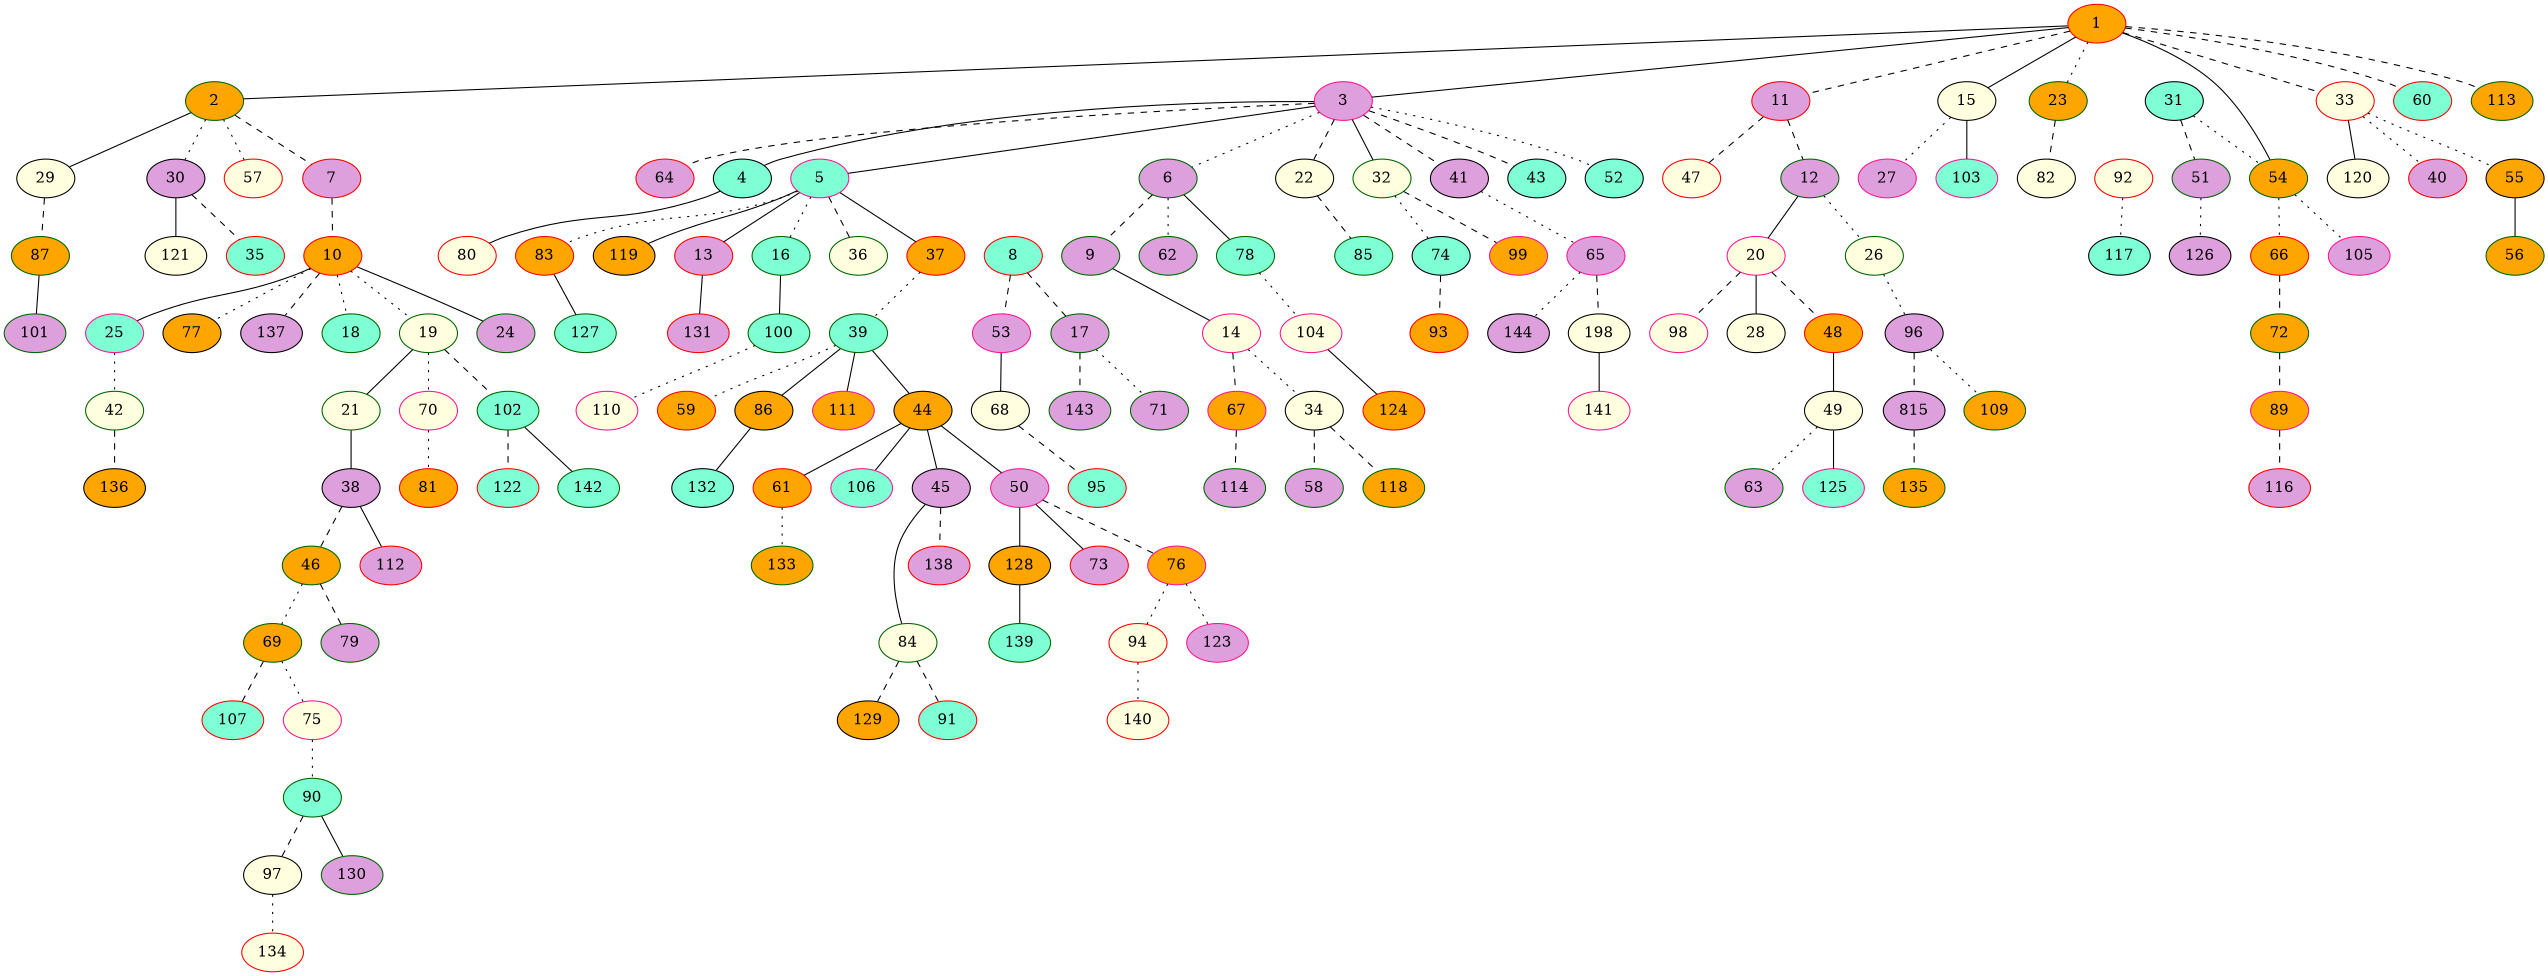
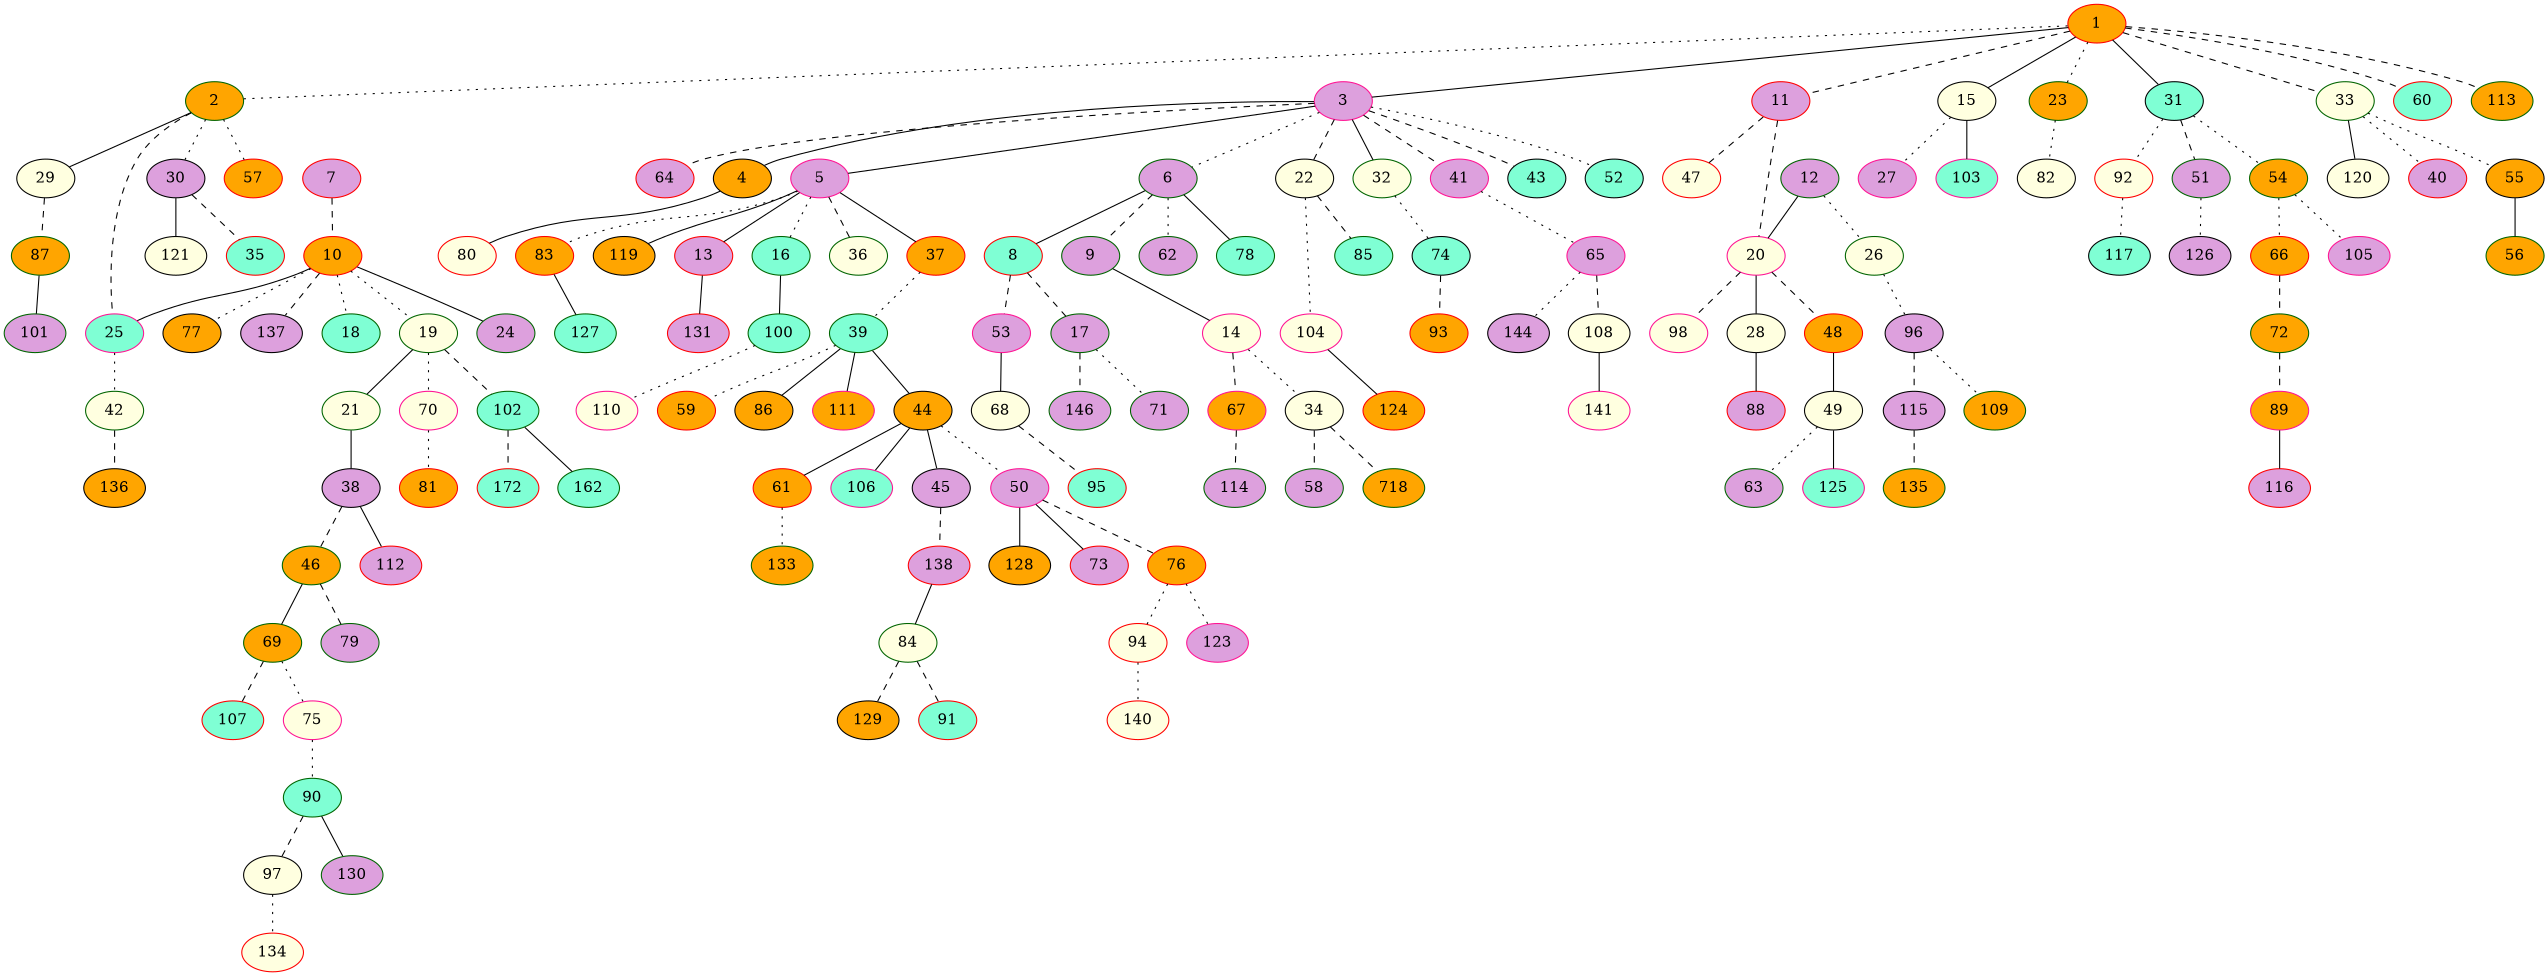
(1156, 62) -> (1156, 62)
(2211, 80) -> (2135, 62)
(2345, 101) -> (2345, 101)
(273, 140) -> (121, 199)
(1795, 140) -> (1768, 178)
(2052, 140) -> (2052, 140)
none -> (2149, 140)
(253, 178) -> (253, 178)
(742, 178) -> (742, 178)
(820, 178) -> (820, 178)
(1459, 178) -> (1459, 178)
none -> (1091, 217)
(1519, 256) -> none
(1278, 294) -> (1308, 256)
(1599, 333) -> (1599, 333)
(1080, 411) -> (1080, 411)
none -> (1756, 411)
(1914, 411) -> (1914, 411)
(971, 449) -> (971, 449)
(2280, 449) -> (2280, 449)
(508, 488) -> (508, 488)
(589, 488) -> (589, 488)
(703, 488) -> none
(1394, 488) -> (1394, 488)
(895, 560) -> (924, 604)
(1177, 565) -> (1177, 565)
(292, 604) -> (292, 604)
(1020, 643) -> none
